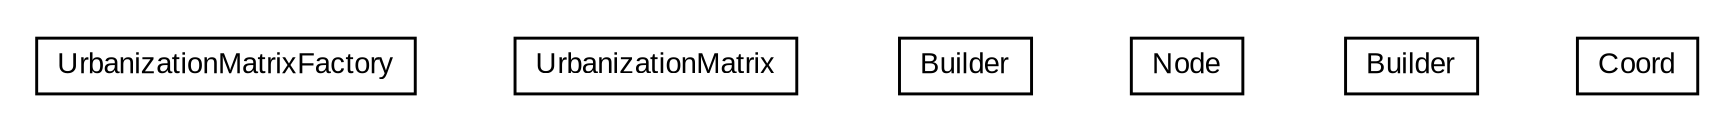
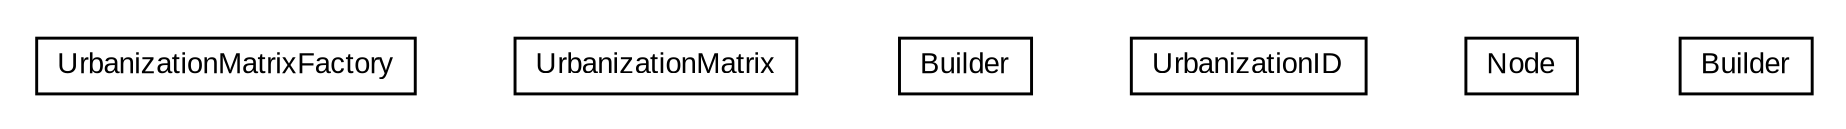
none -> (1249, 65)
(1636, 65) -> none
